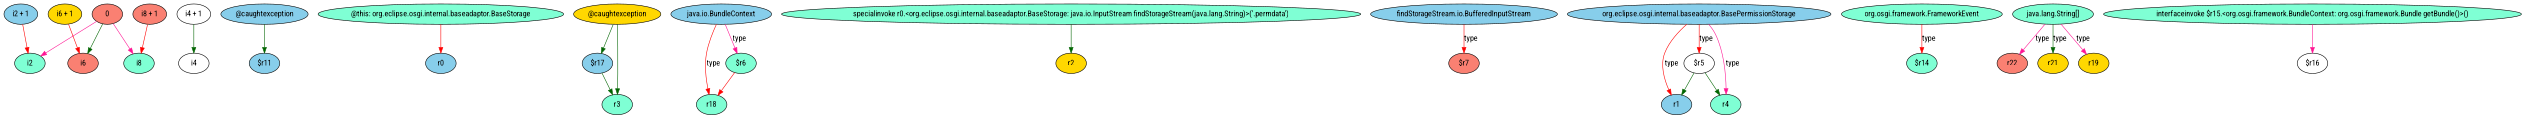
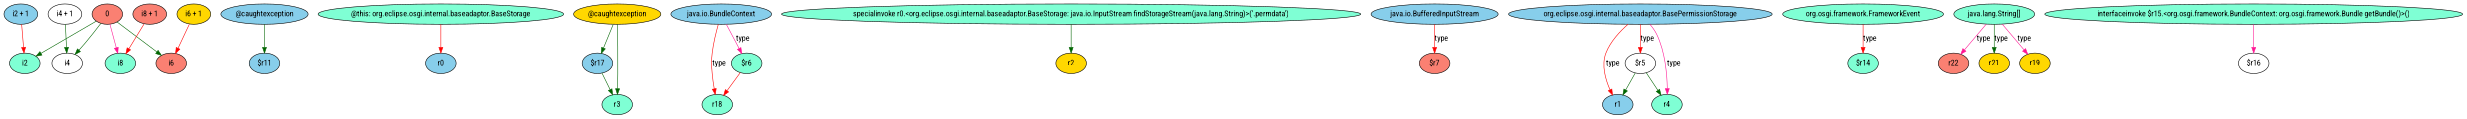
(1464, 14) -> (1435, 14)
none -> (90, 37)
(70, 38) -> (70, 36)
